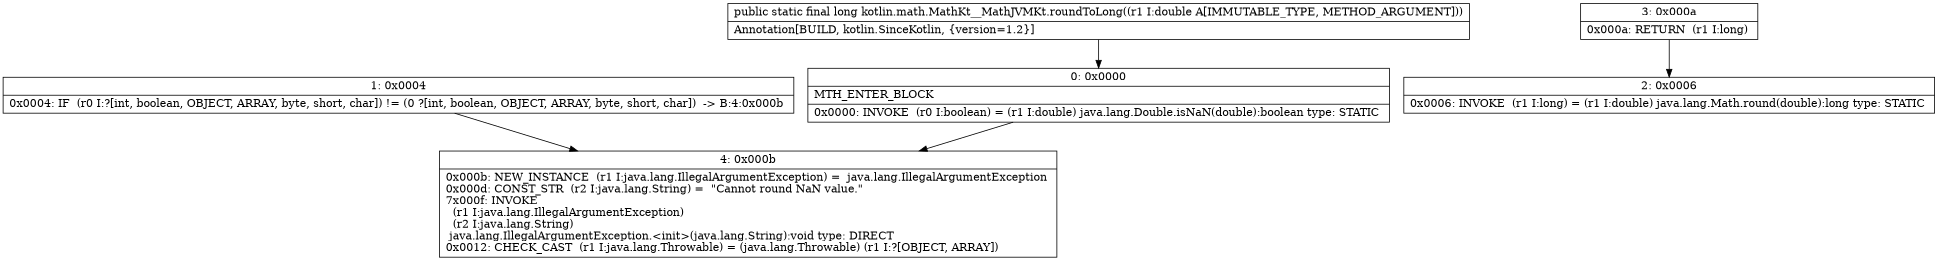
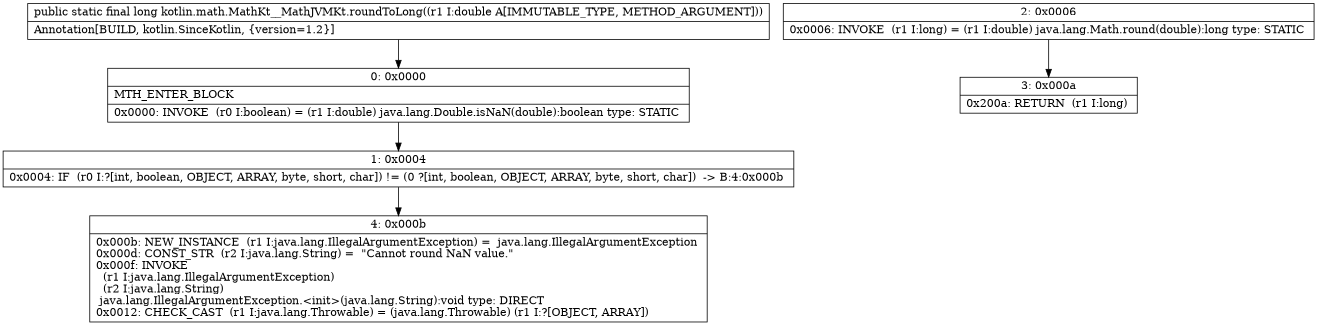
(1669, 30) -> (1049, 104)
(1669, 55) -> (1049, 55)
(970, 135) -> (398, 133)
(495, 201) -> (146, 266)
